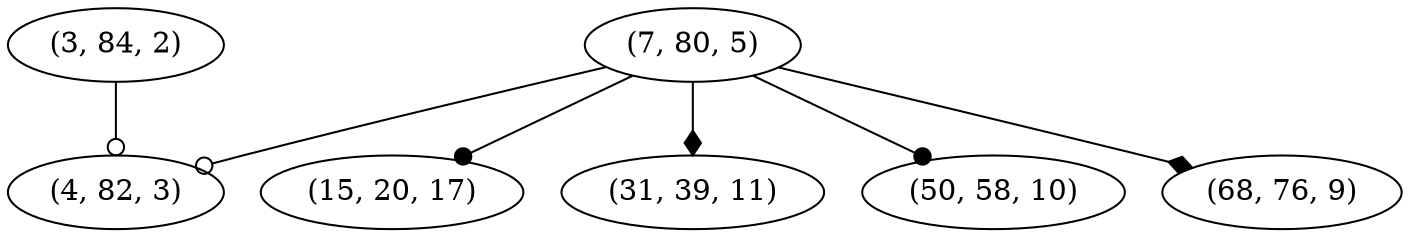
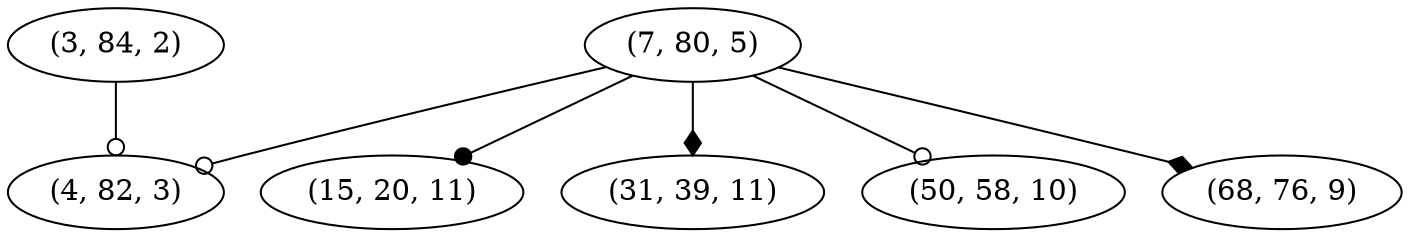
(834, 114) -> (834, 114)
(392, 192) -> (392, 192)
